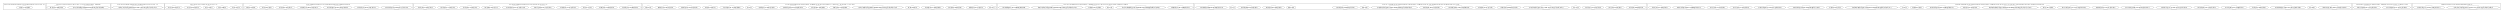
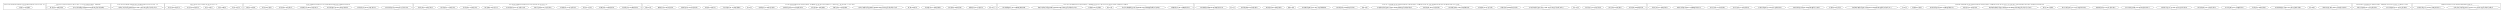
none -> (1314, 7)
